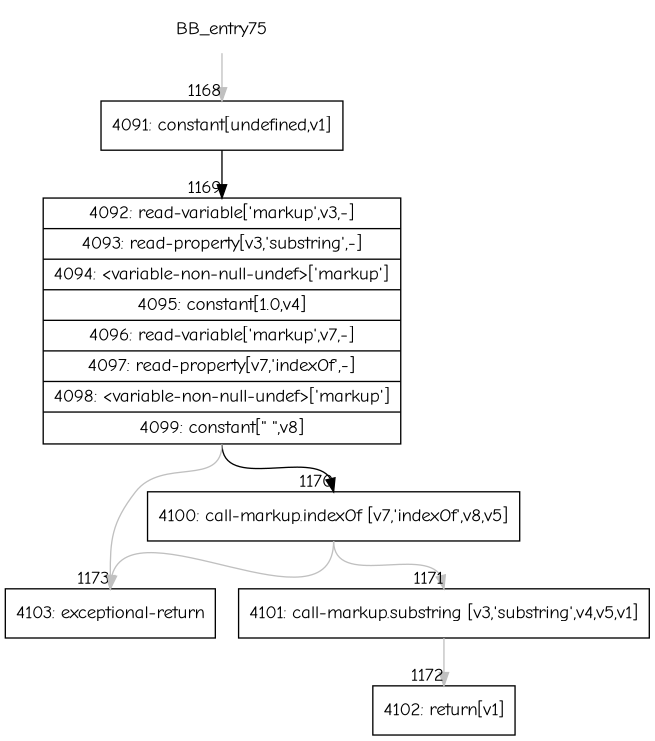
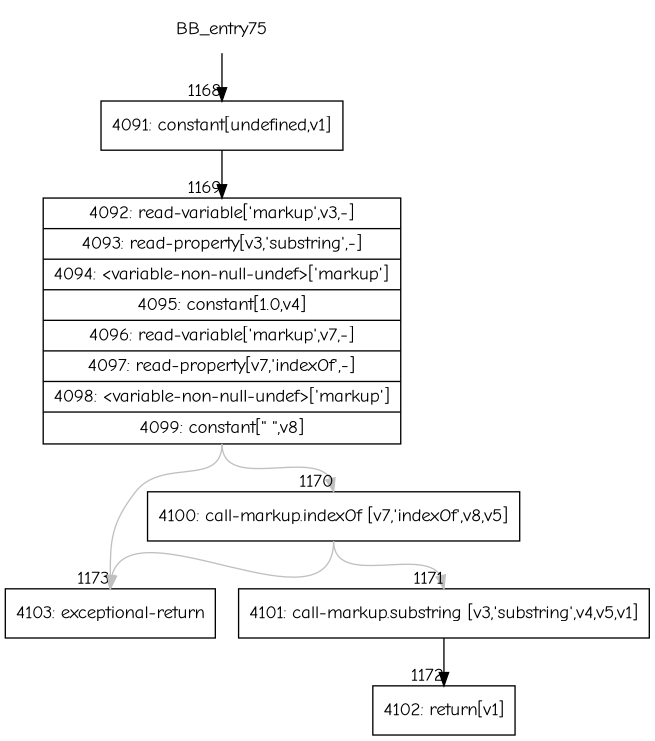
(222, 70) -> (222, 70)
(271, 468) -> (271, 468)
(444, 655) -> (444, 655)
